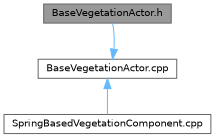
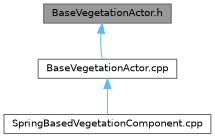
(114, 36) -> (101, 46)
